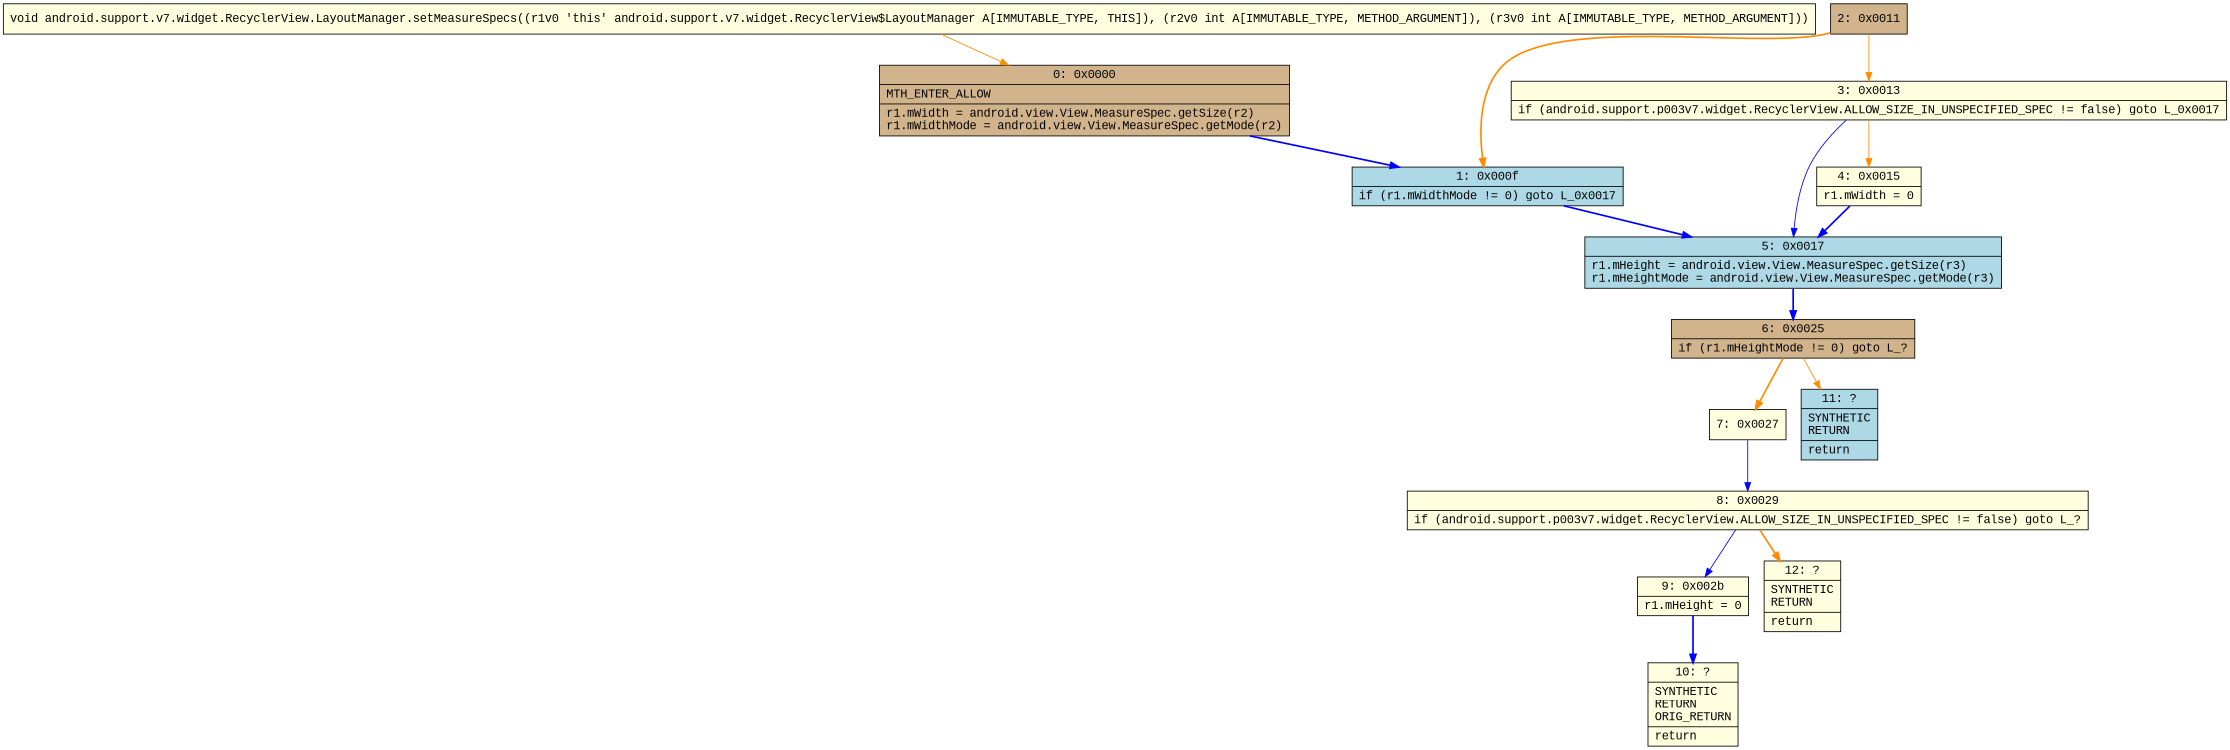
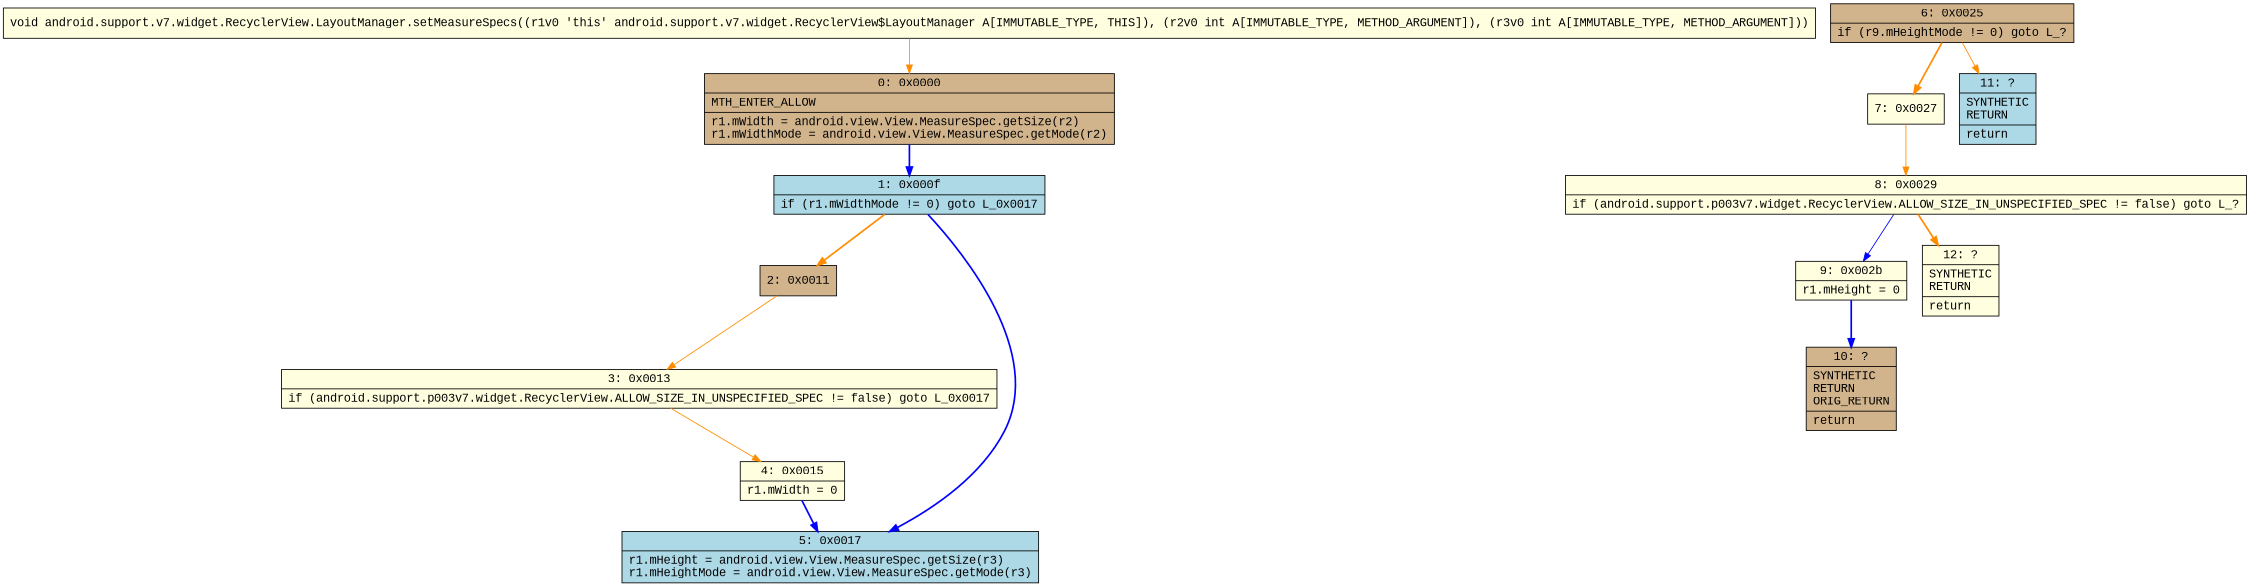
(1615, 37) -> (855, 237)
(1808, 168) -> none
(1793, 300) -> none
(1793, 348) -> (1952, 32)
(1748, 461) -> (1906, 146)
(1693, 704) -> (1851, 389)
